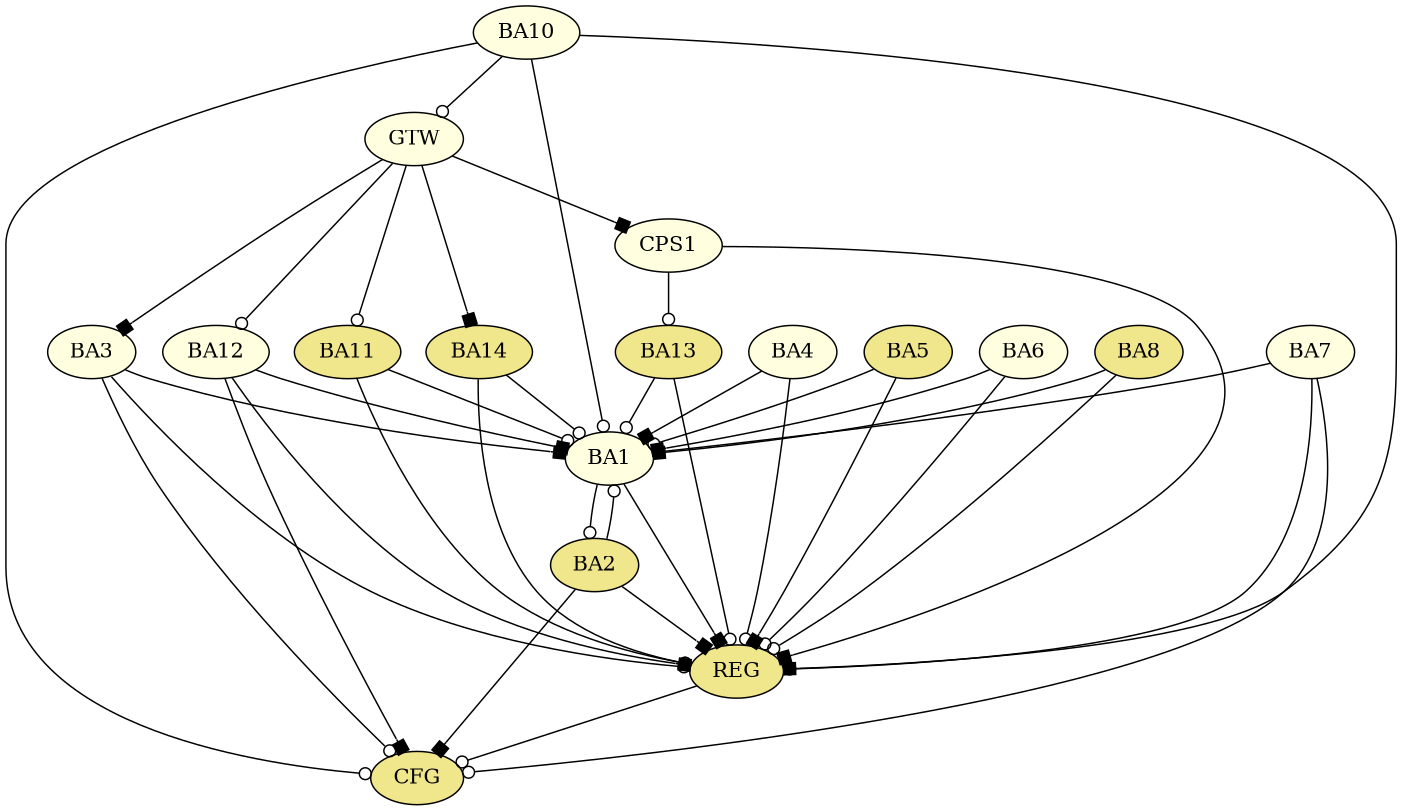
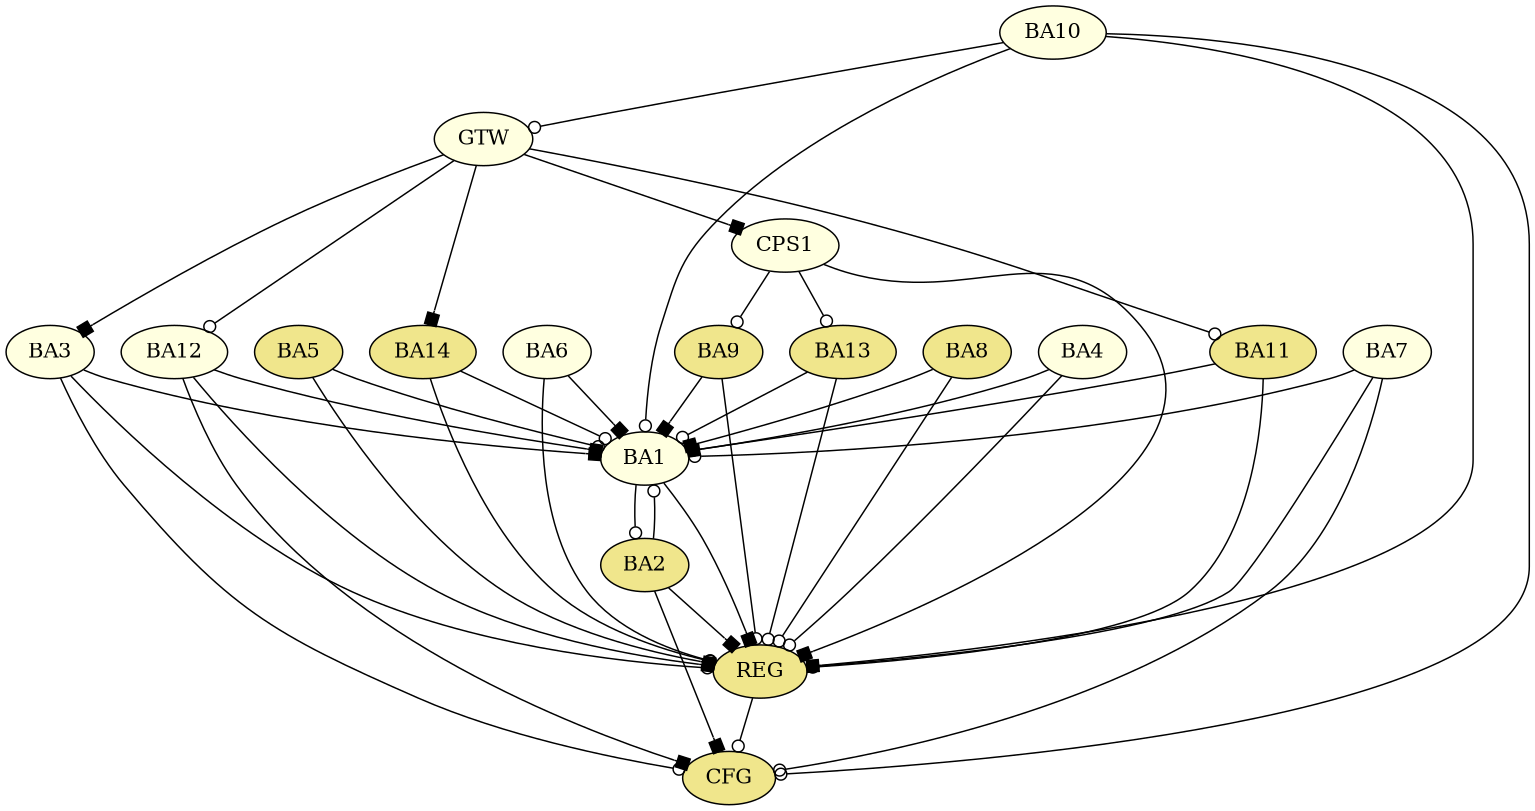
none -> (719, 352)
